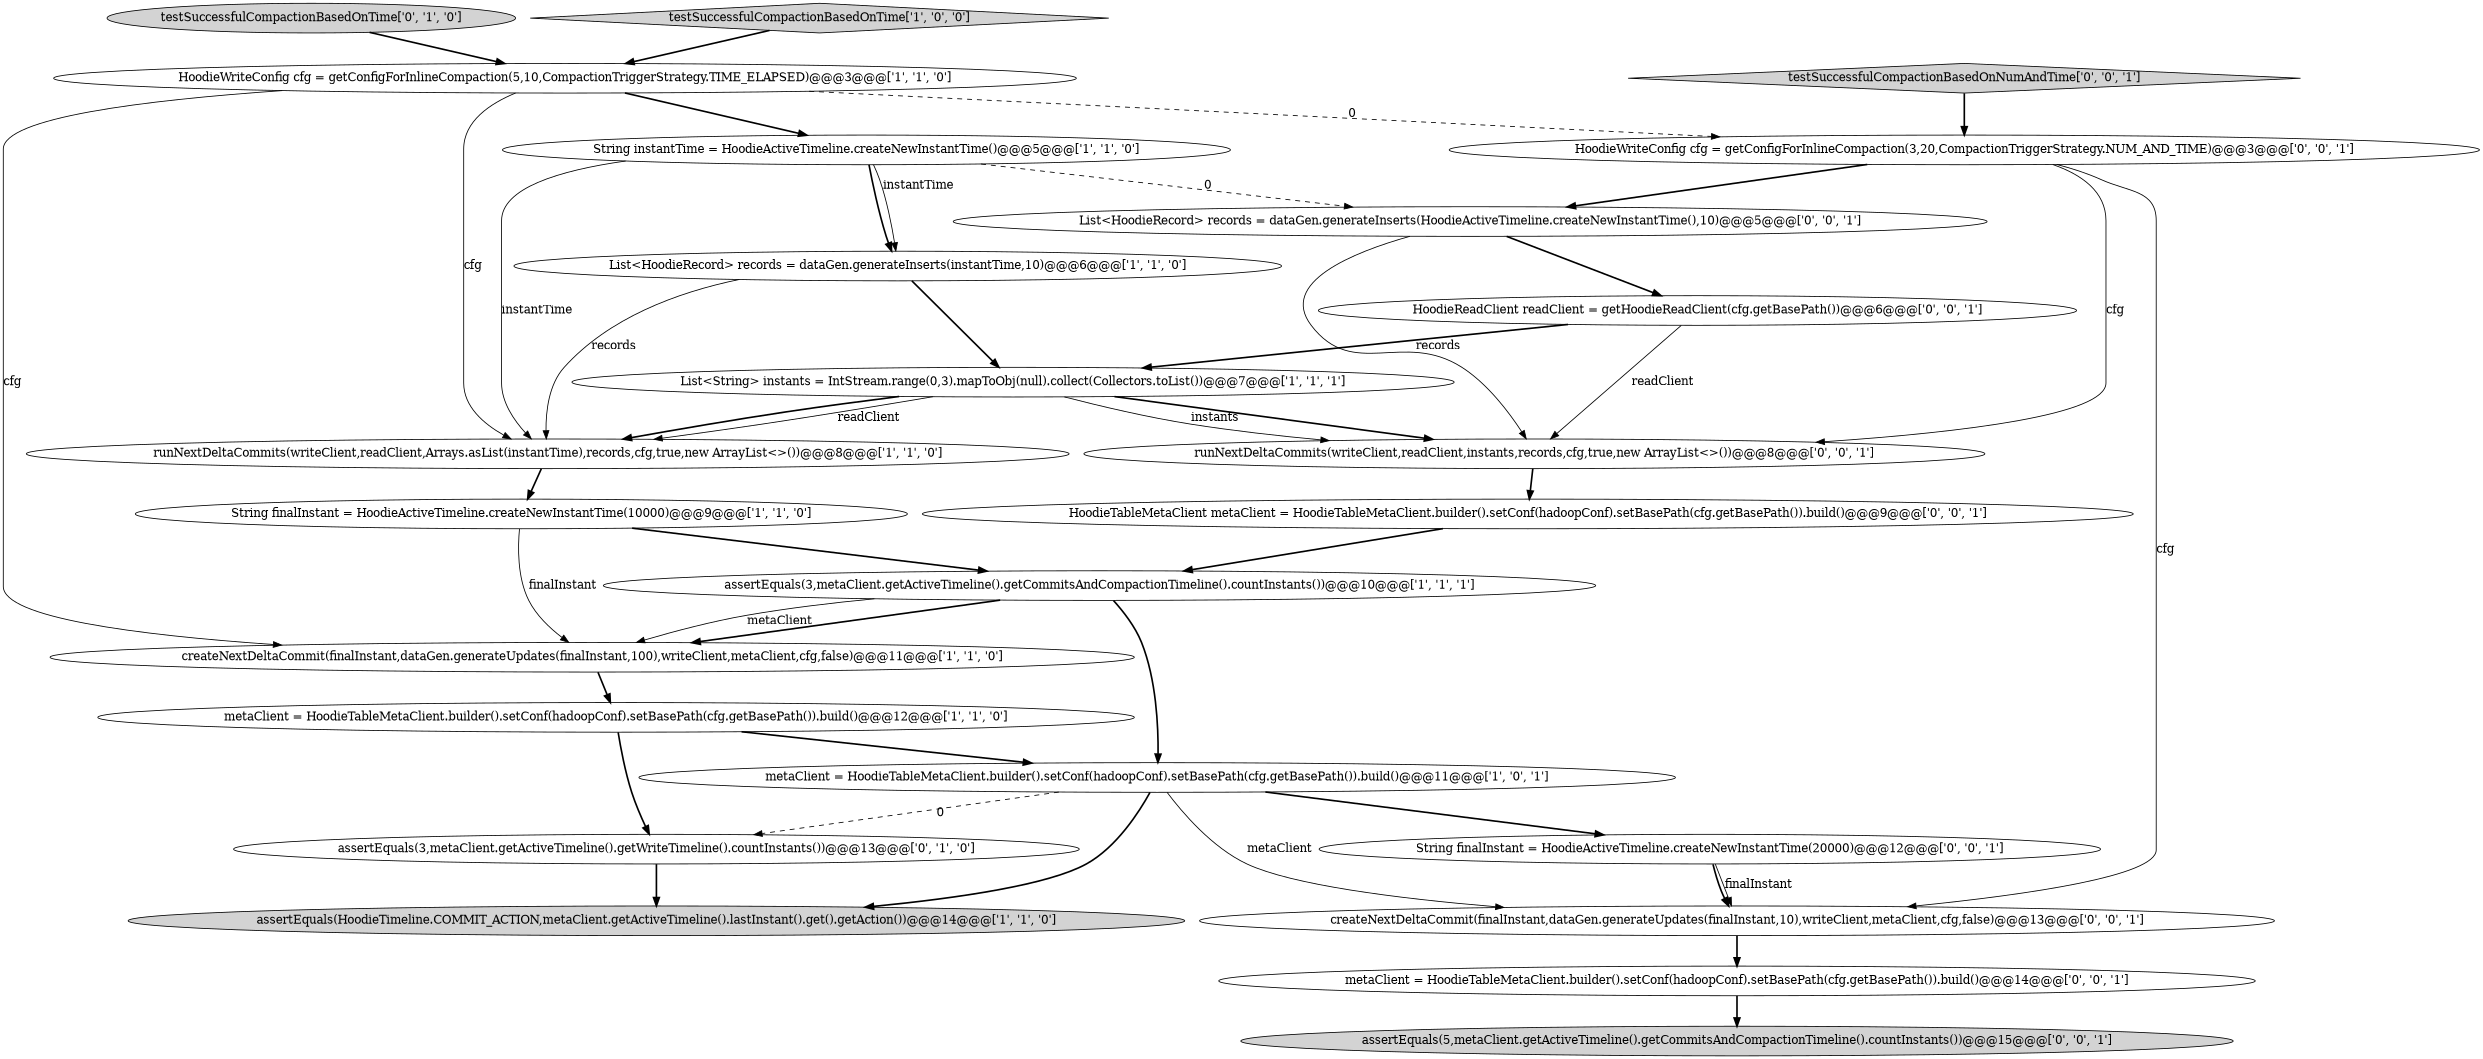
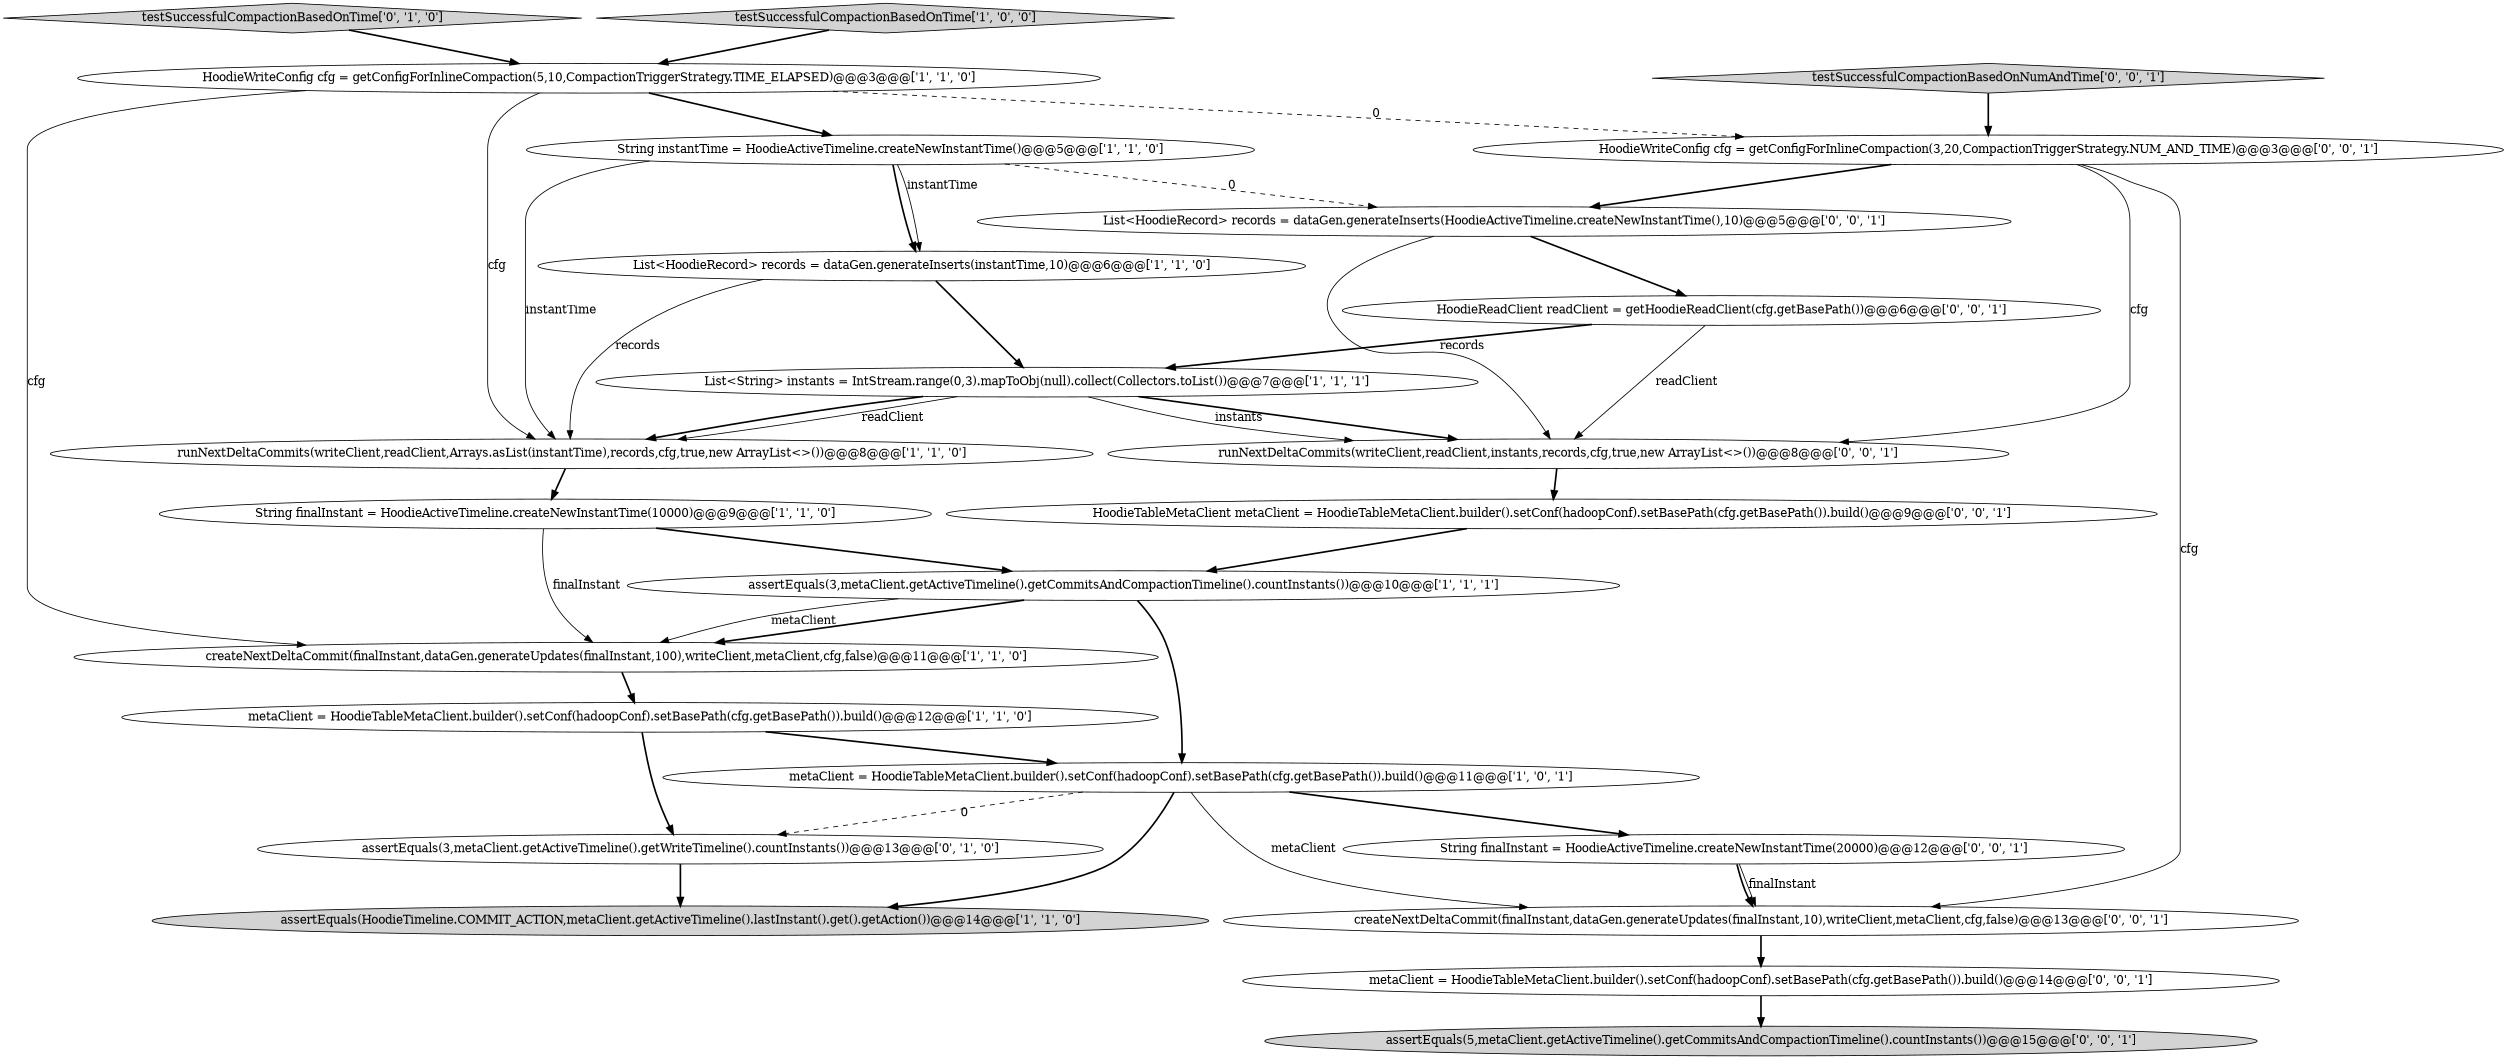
(311, 18) -> (292, 18)
